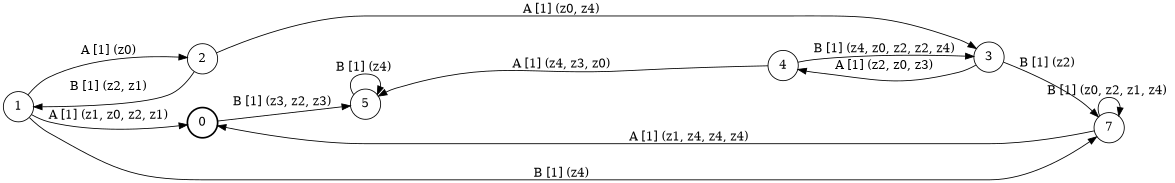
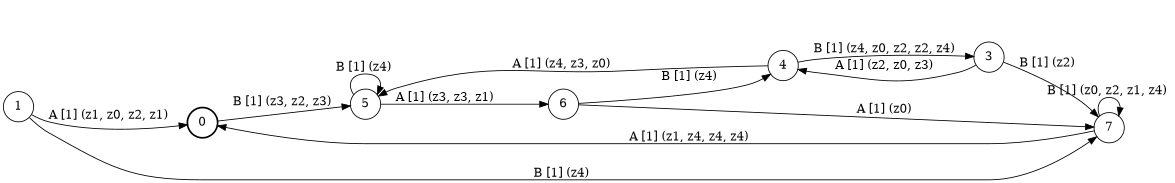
(203, 59) -> none
none -> (563, 104)
